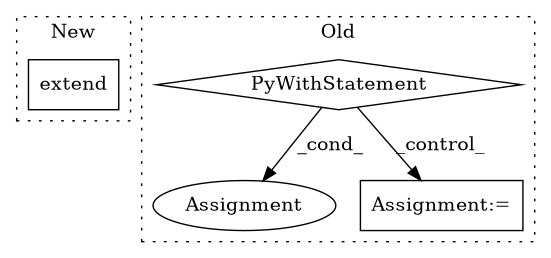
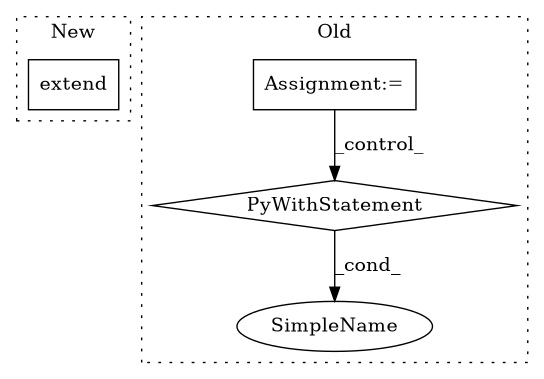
(384, 138) -> (335, 138)
(244, 206) -> (335, 326)
